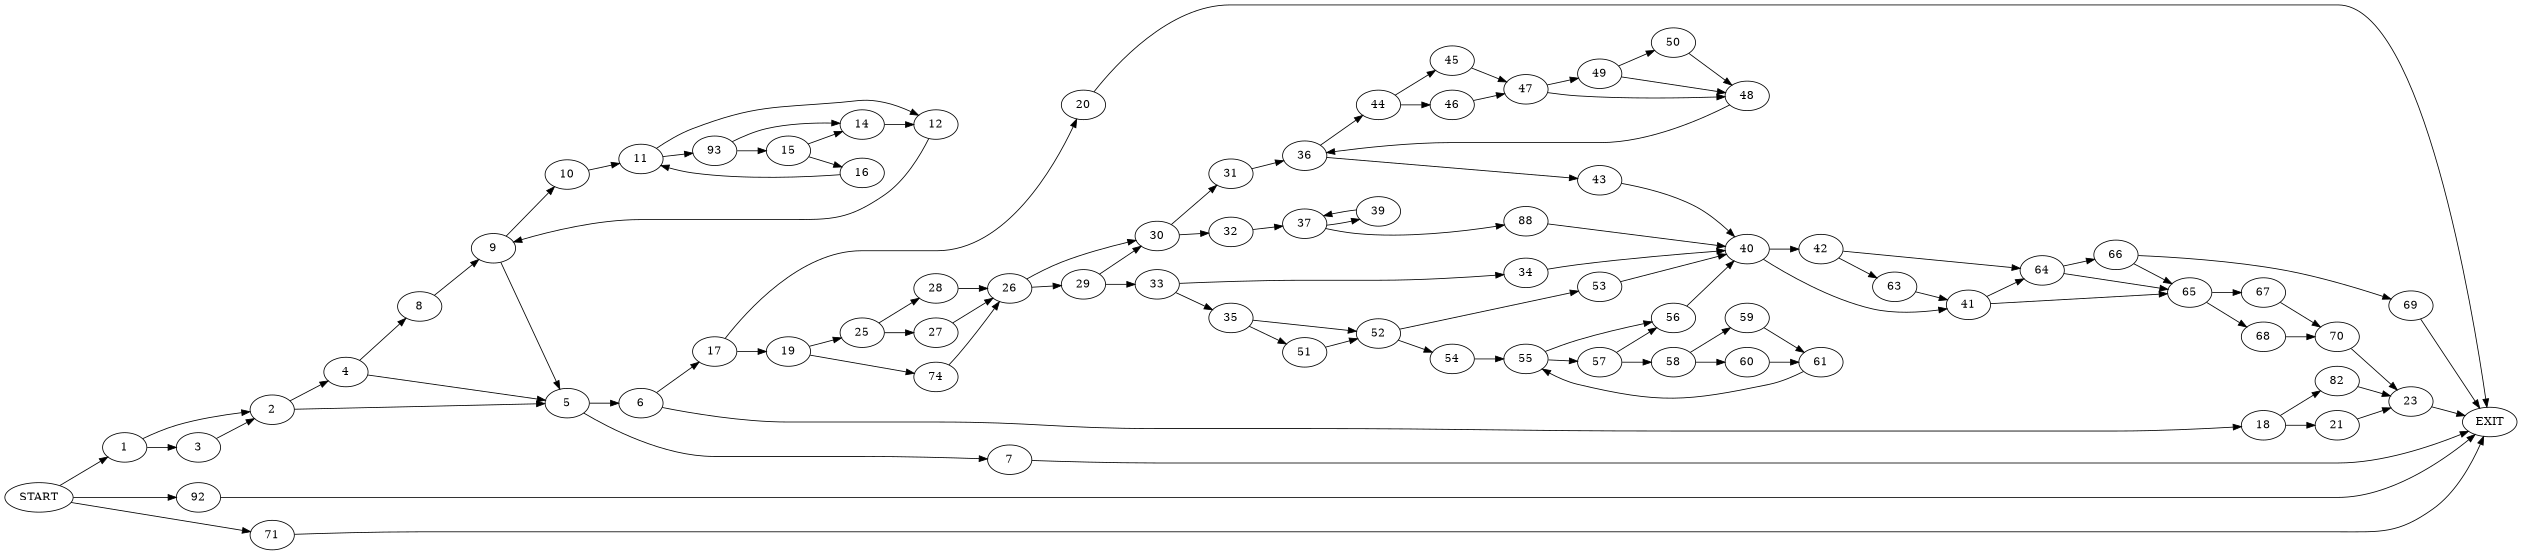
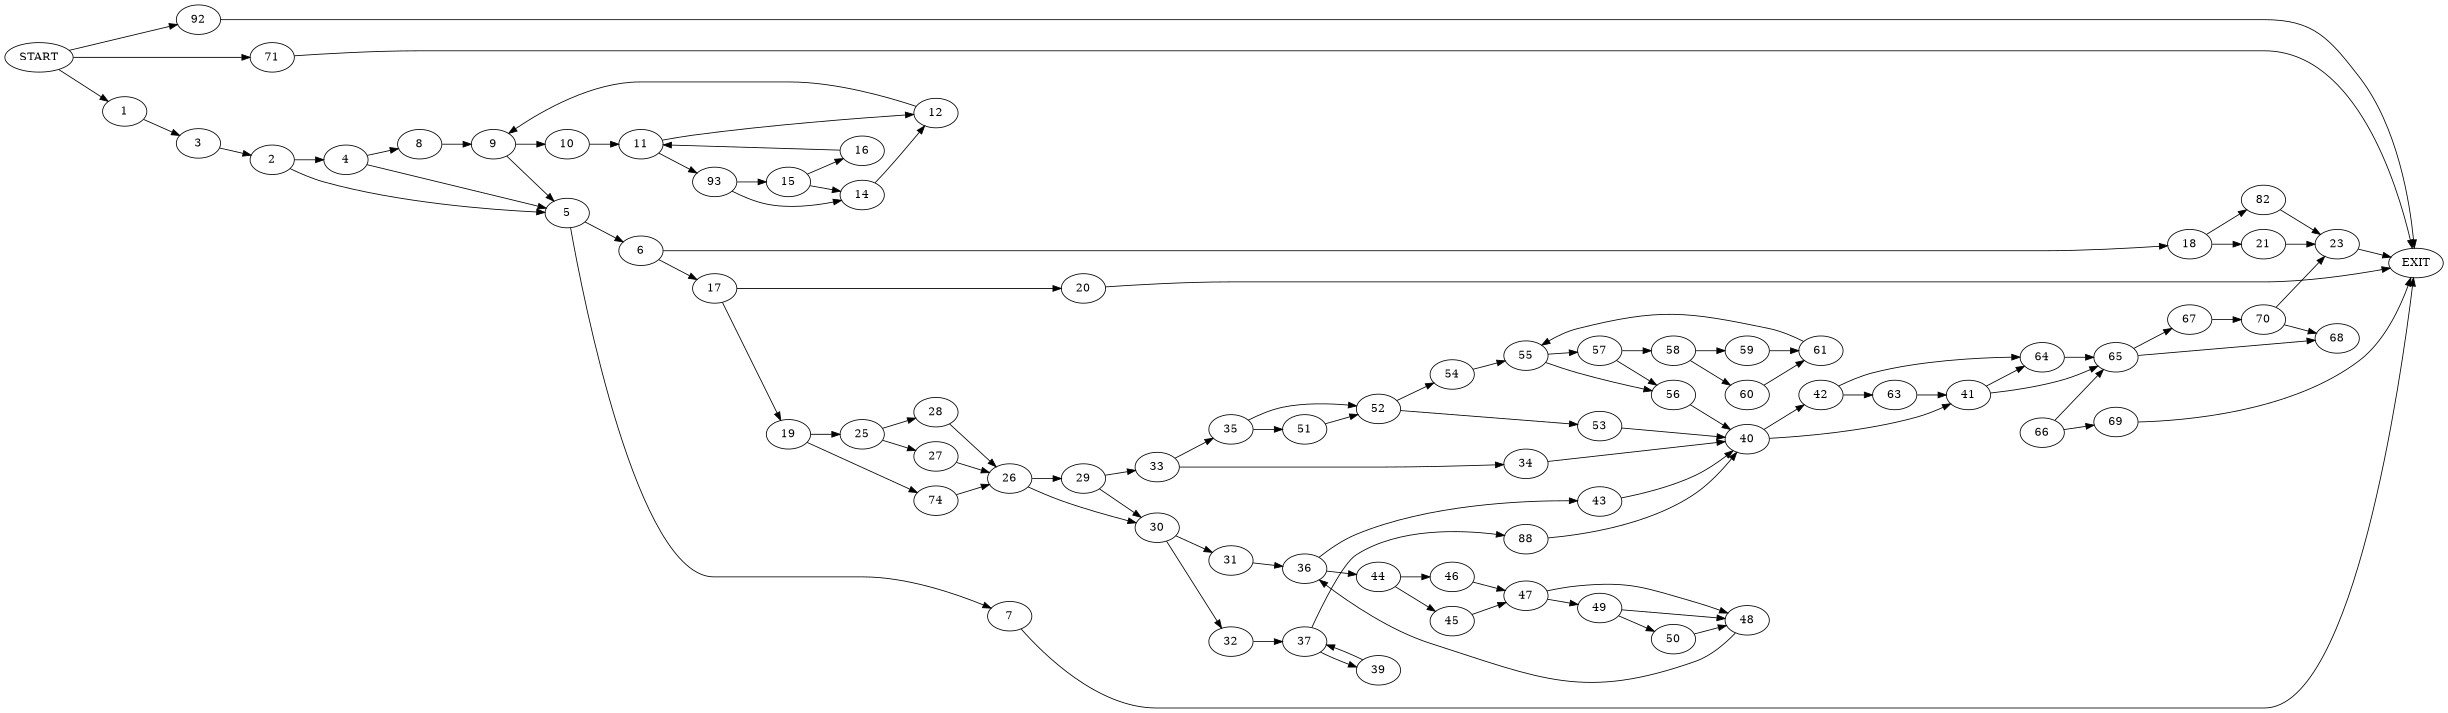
(2075, 264) -> none
(2296, 337) -> (2296, 328)
(191, 421) -> none
